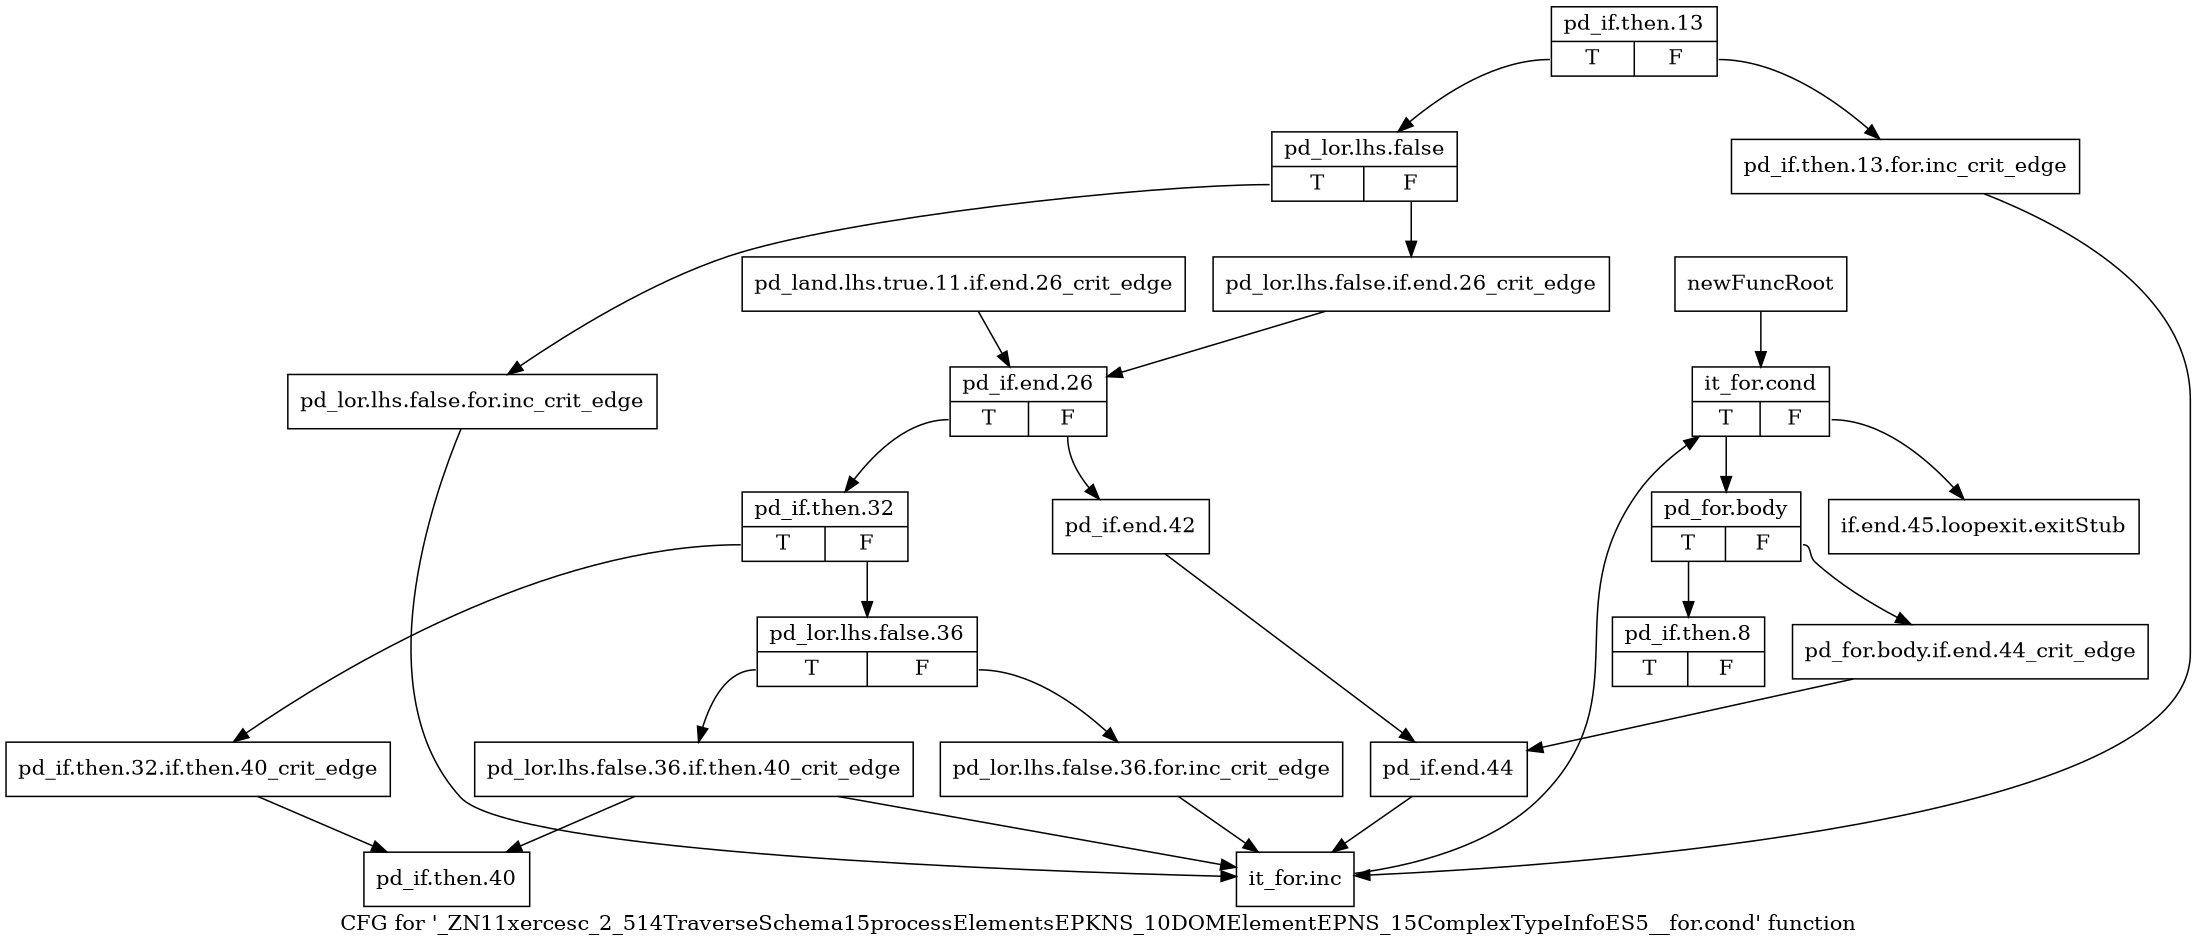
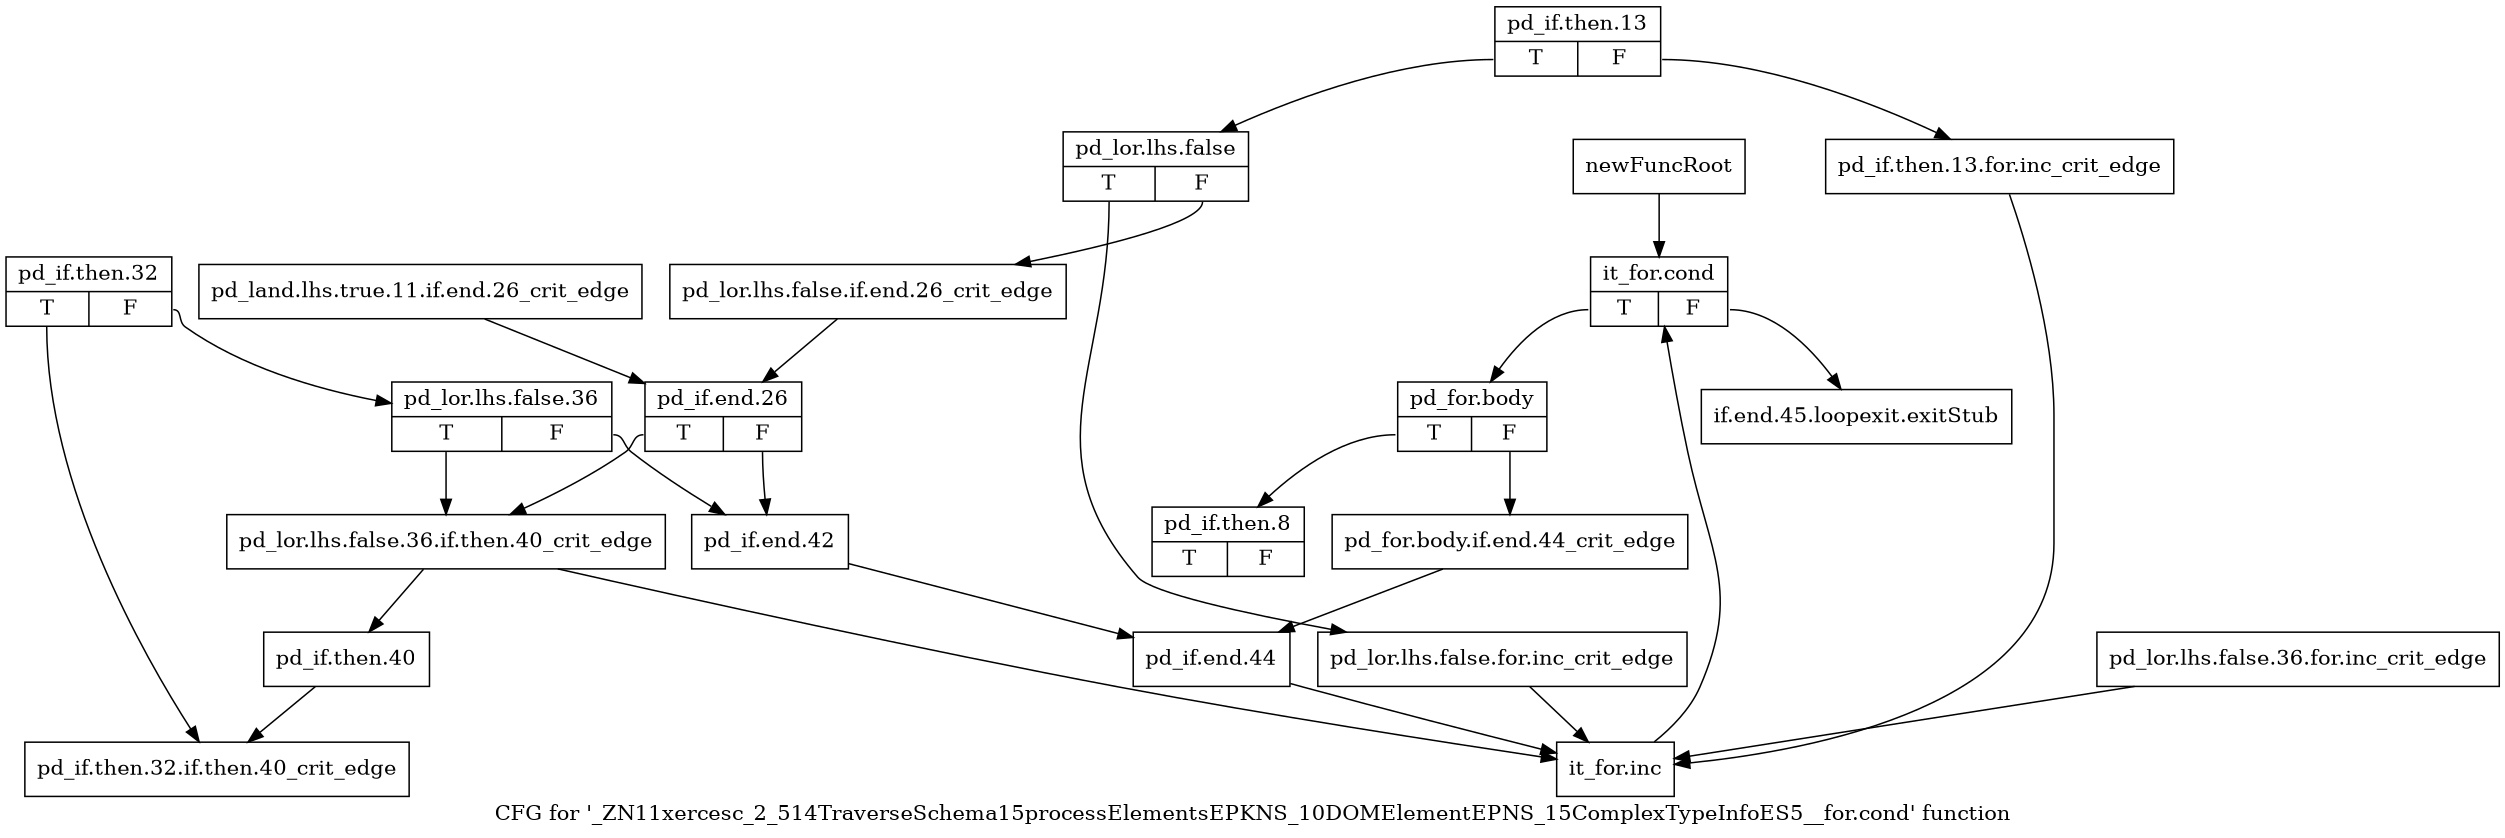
(895, 439) -> (587, 476)
(1048, 689) -> (660, 473)
(315, 821) -> (288, 709)
